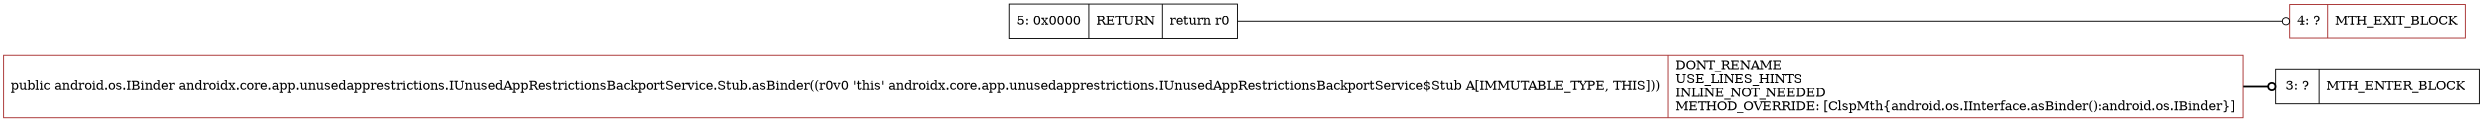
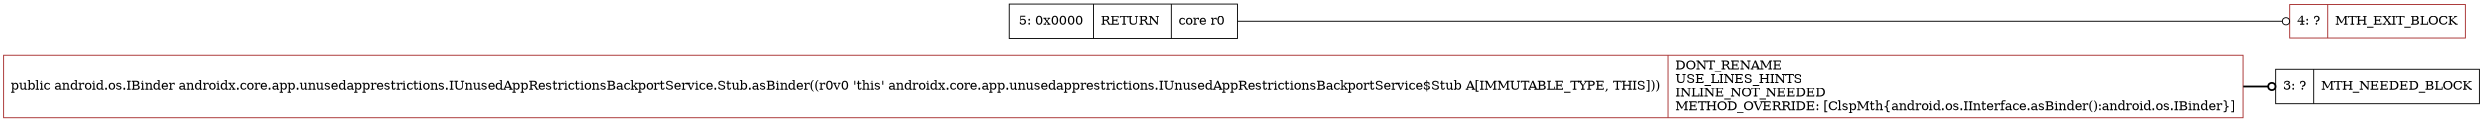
(1200, 21) -> (1202, 21)
(2396, 86) -> (2397, 86)
